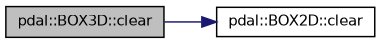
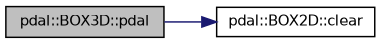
(85, 22) -> (85, 22)
